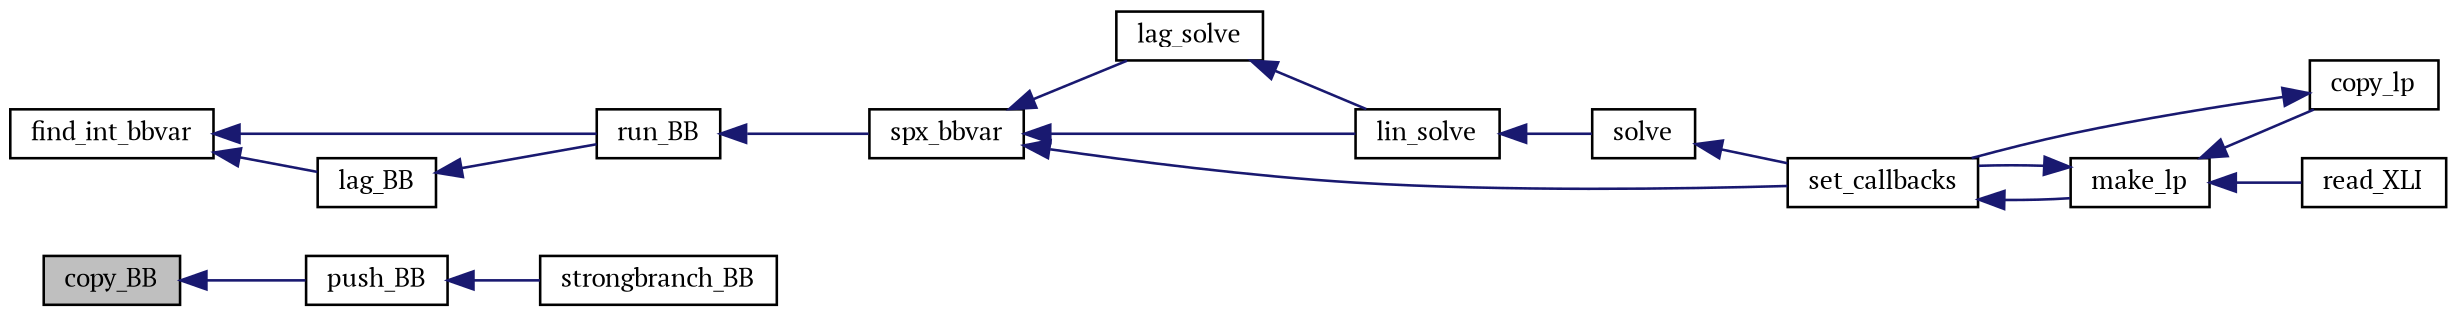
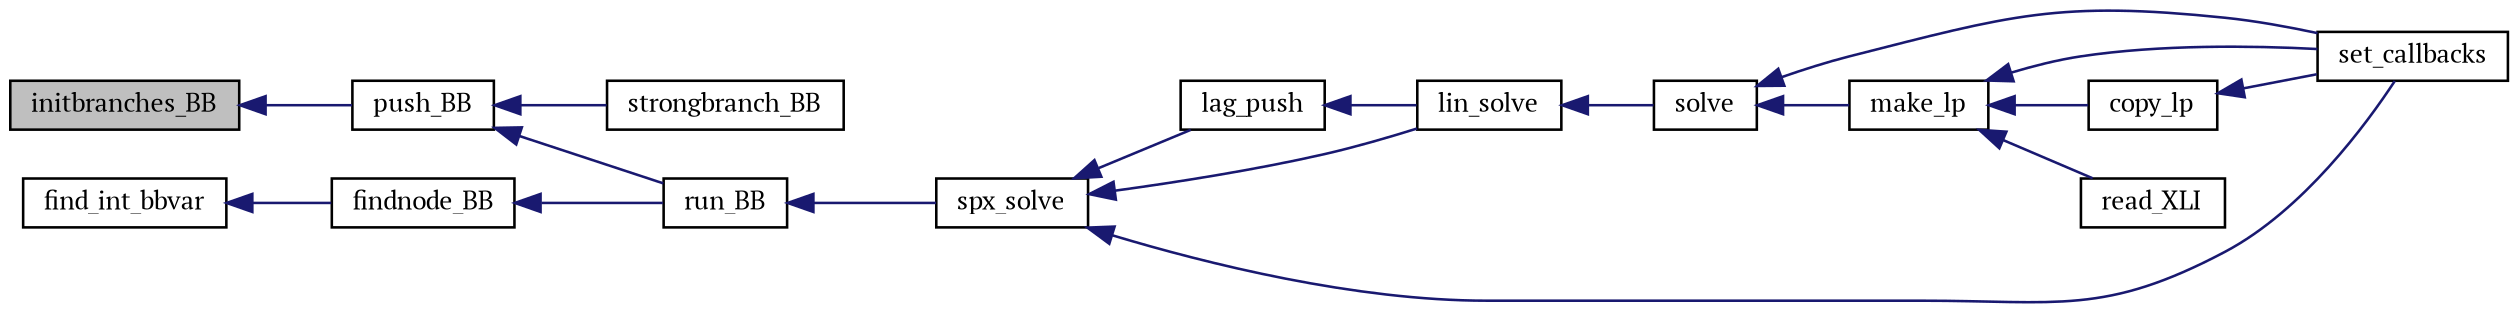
(1190, 36) -> (1253, 105)
(418, 134) -> (591, 160)
(947, 134) -> (1012, 203)
(377, 183) -> (423, 203)
(2037, 200) -> (1816, 105)
(112, 280) -> (125, 105)
